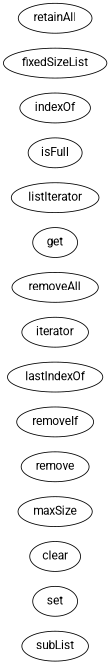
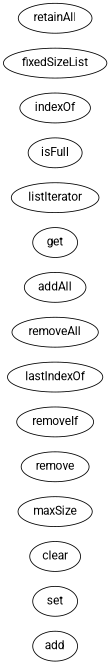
none -> (55, 287)
(55, 332) -> none
none -> (55, 646)
(55, 646) -> none
